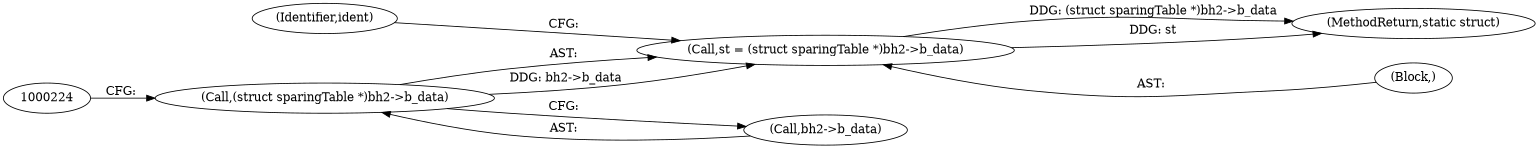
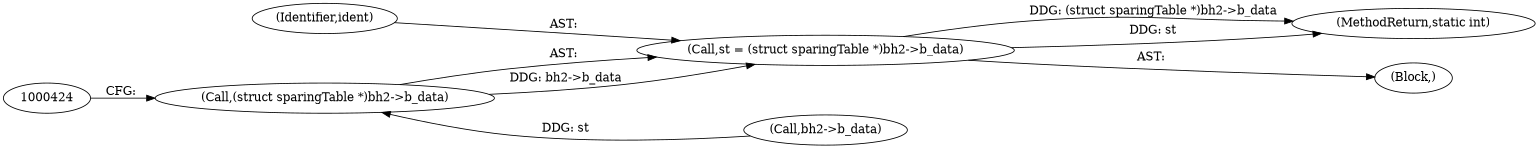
(1414, 23) -> (1414, 23)
(566, 25) -> (566, 25)
(1133, 97) -> (1167, 70)
(47, 98) -> (47, 98)
(592, 118) -> none
(566, 129) -> (566, 129)
